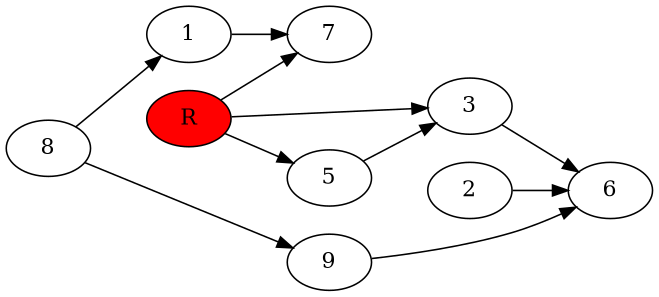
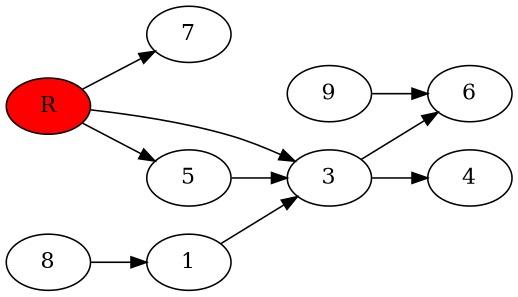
(252, 34) -> (252, 224)
none -> (470, 178)
(470, 190) -> none
(182, 202) -> none
